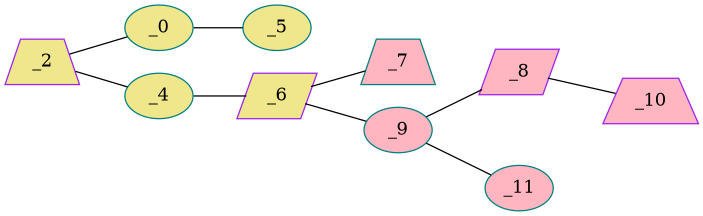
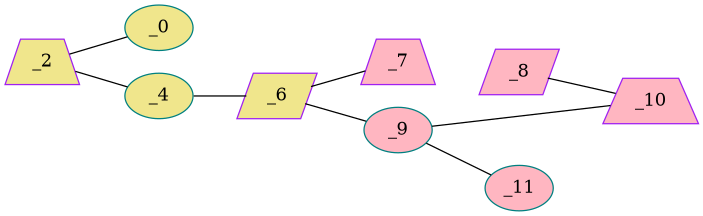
(277, 28) -> none
(398, 62) -> (398, 62)
(454, 103) -> (521, 116)
